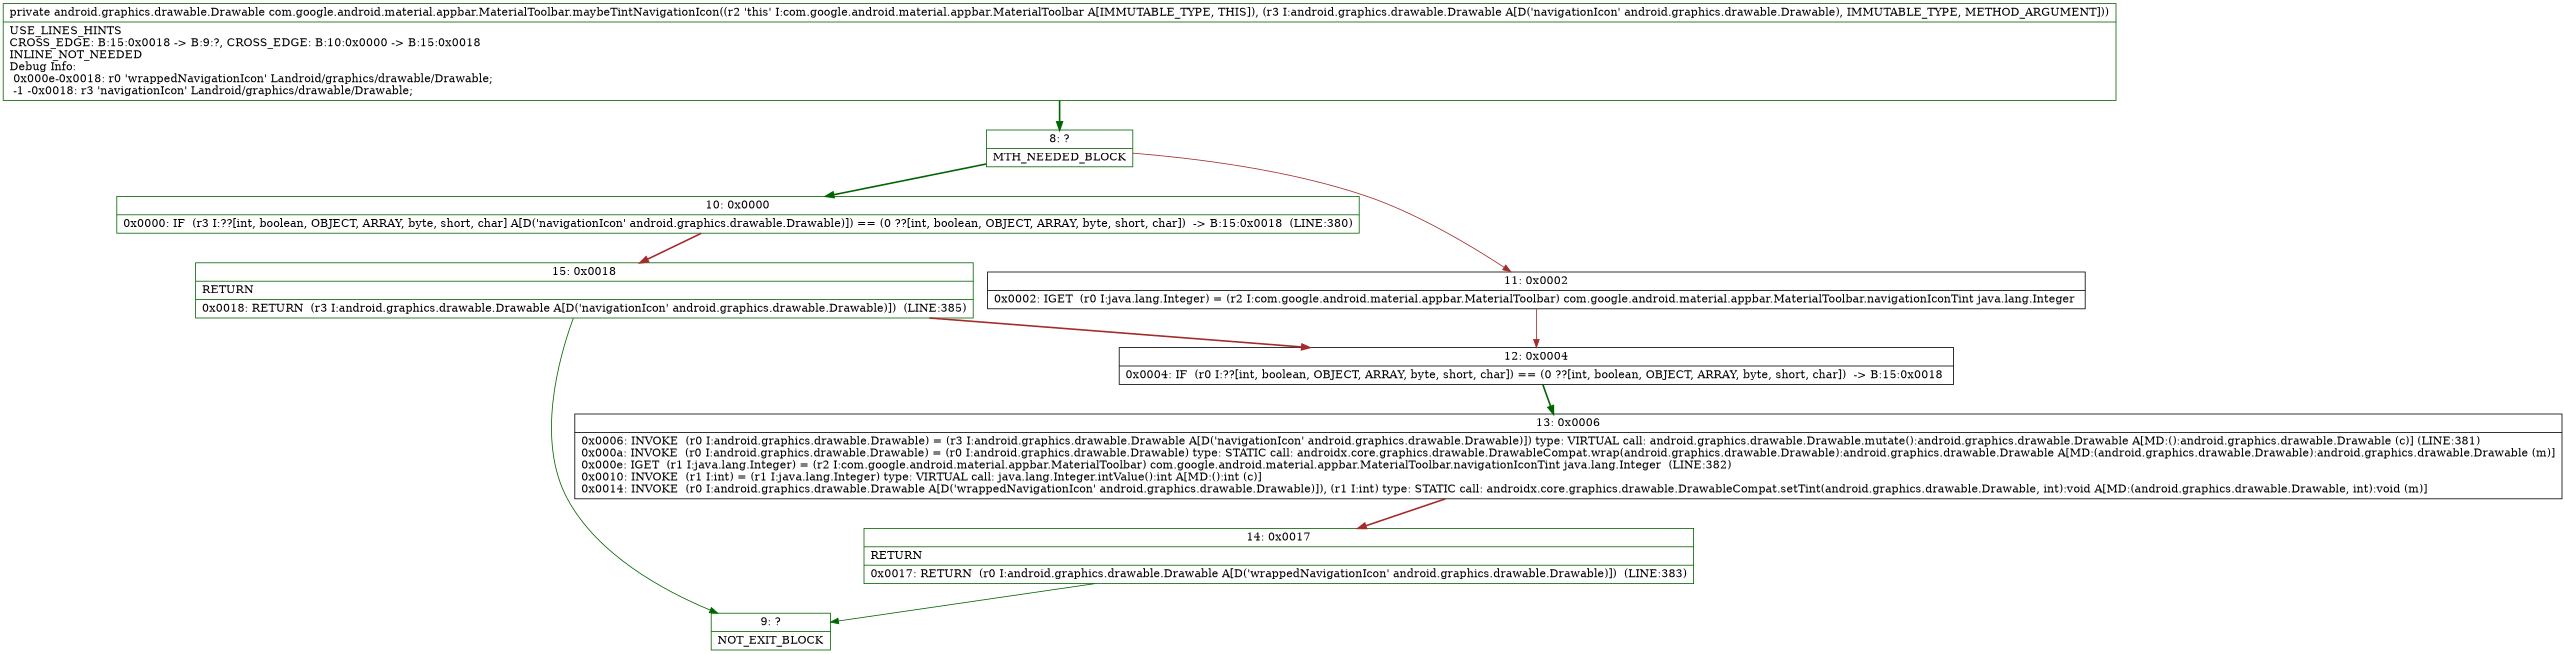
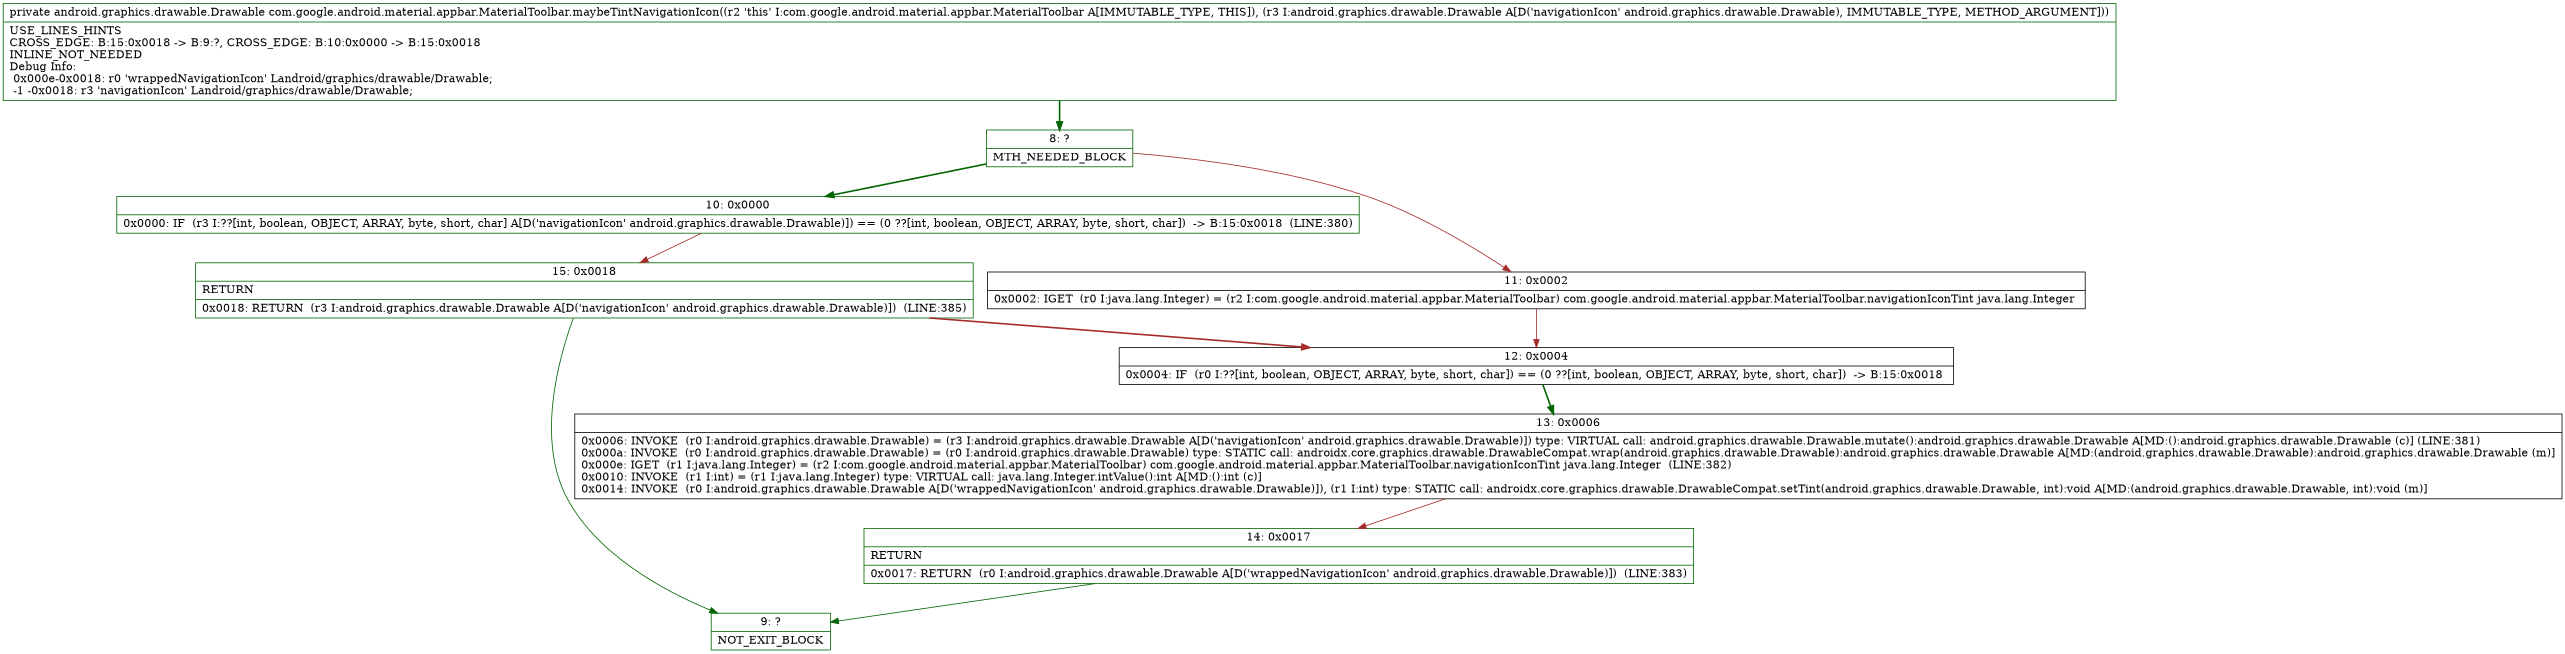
(674, 246) -> (674, 246)
(1406, 512) -> (1406, 512)
